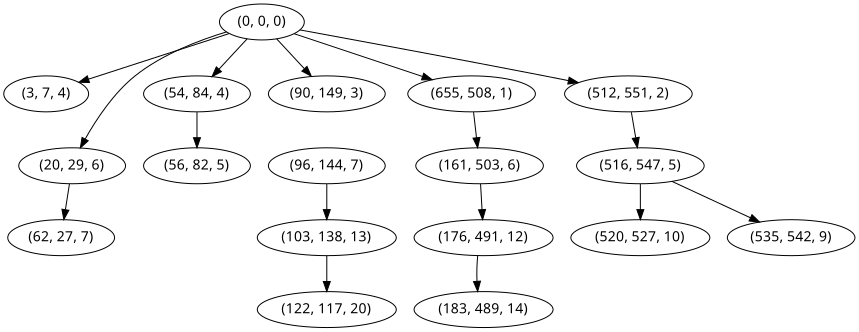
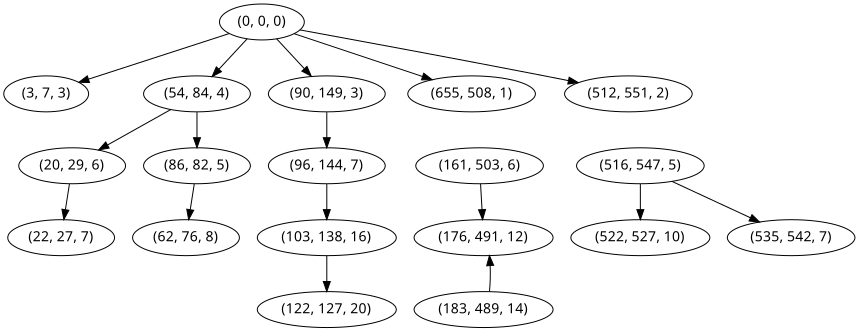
(144, 70) -> (139, 127)
(46, 94) -> (46, 94)
none -> (327, 125)
(475, 125) -> none
(634, 125) -> none
(197, 166) -> (197, 166)
(61, 238) -> (61, 238)
none -> (186, 238)
(327, 238) -> (327, 238)
(640, 238) -> (640, 238)
(791, 238) -> (791, 238)
(477, 268) -> (490, 278)
(327, 310) -> (327, 310)
